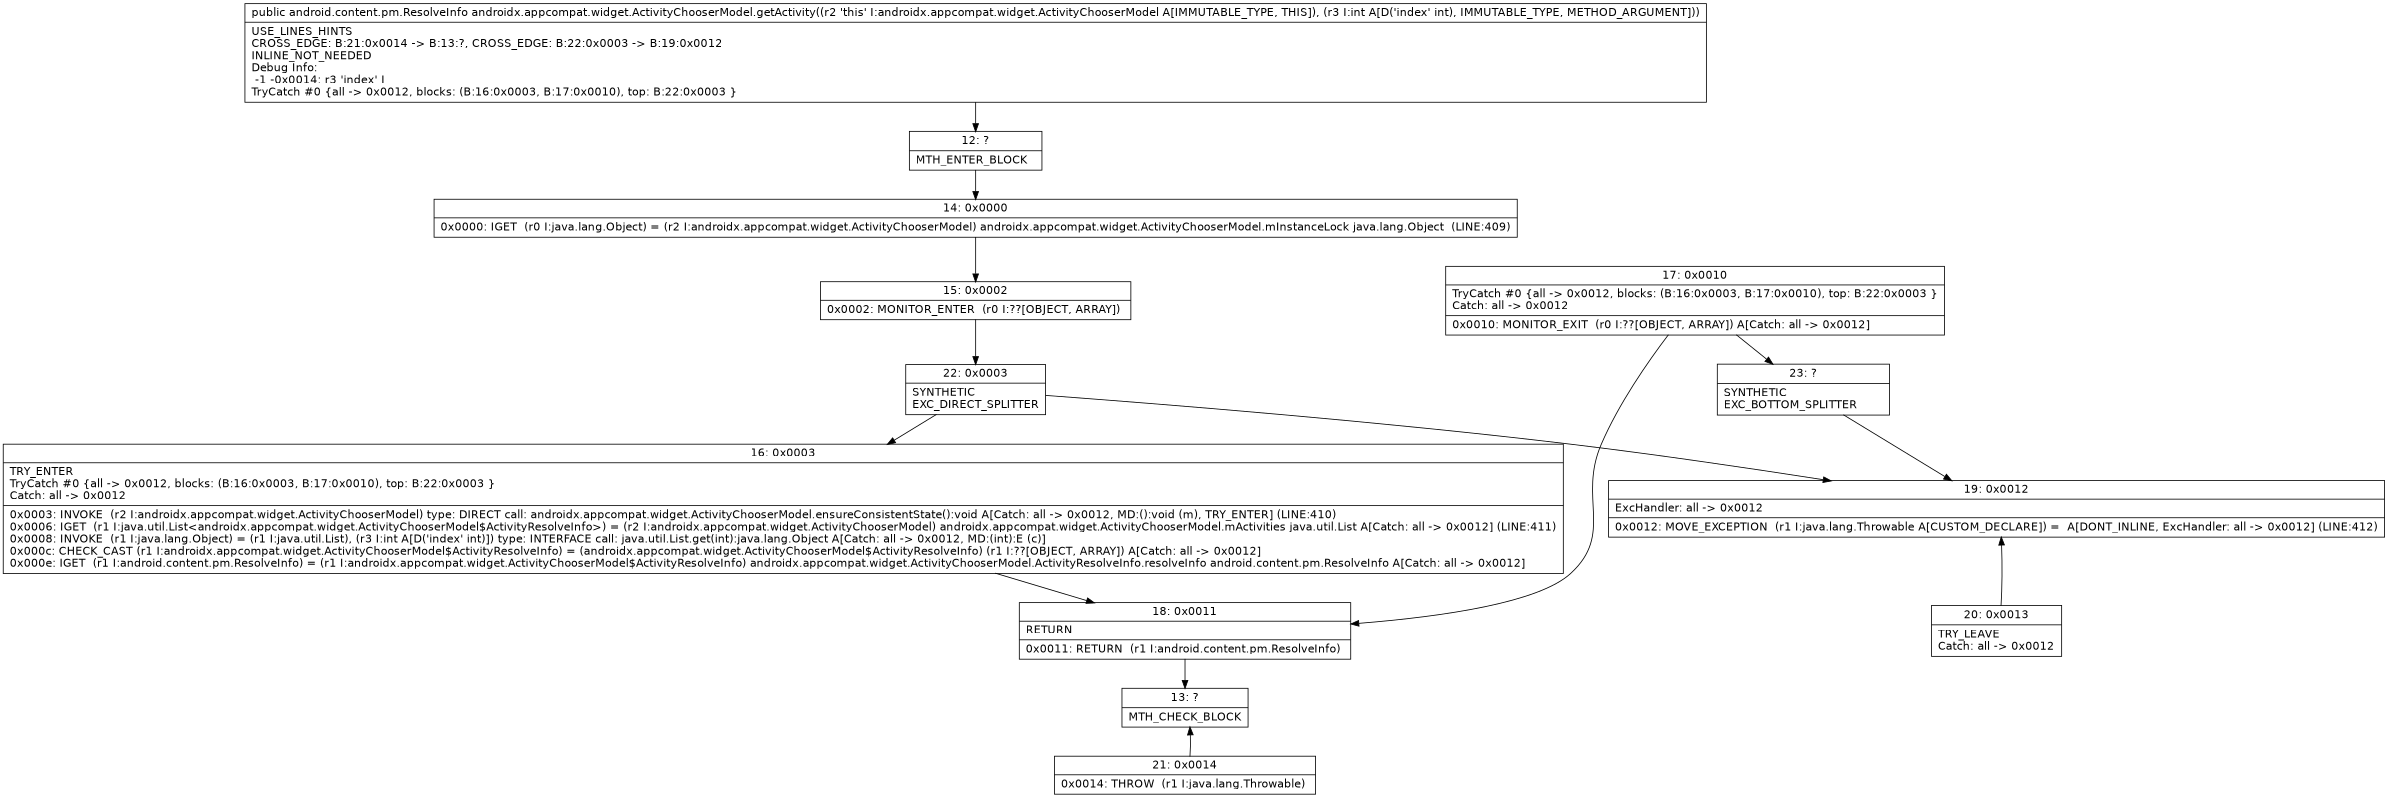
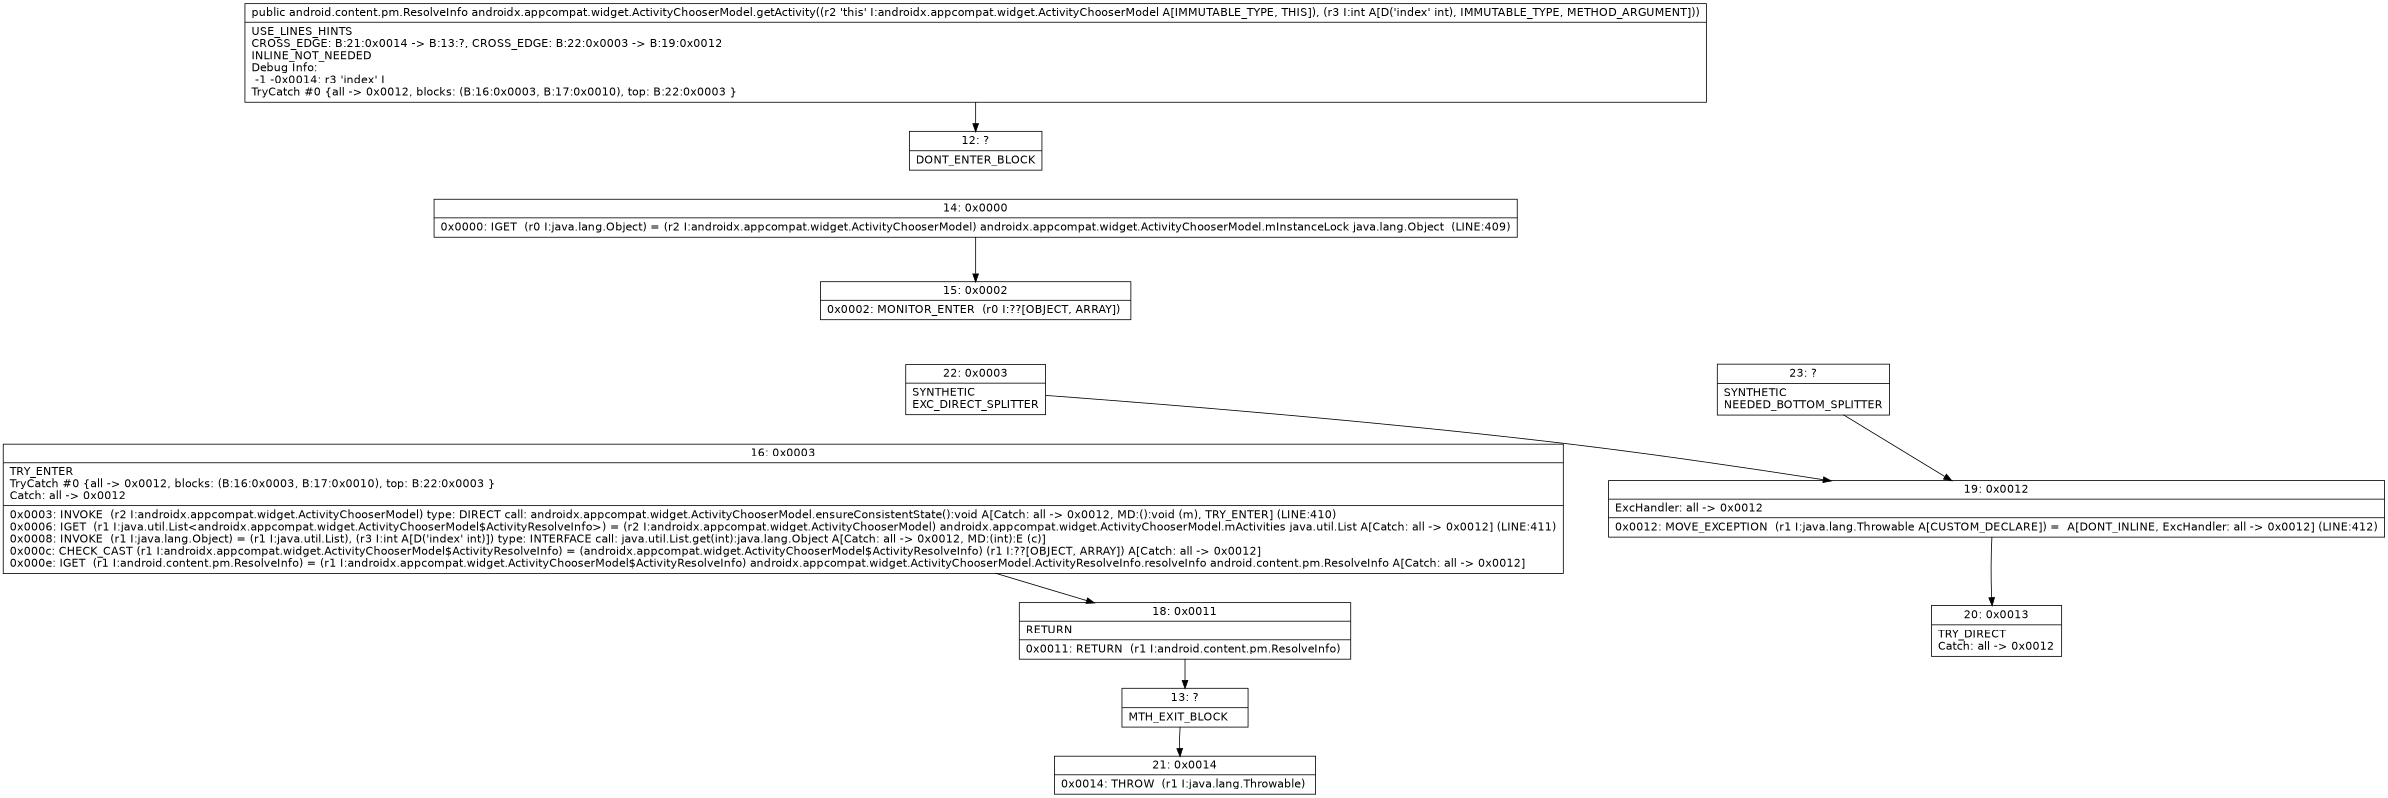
(972, 160) -> (976, 160)
(976, 181) -> none
(1695, 301) -> none
(976, 338) -> none
(1791, 405) -> (1803, 405)
(915, 427) -> none
(2002, 575) -> (1991, 567)
(1969, 634) -> (1972, 634)
(1185, 717) -> (1179, 717)
(1190, 746) -> (1180, 738)
